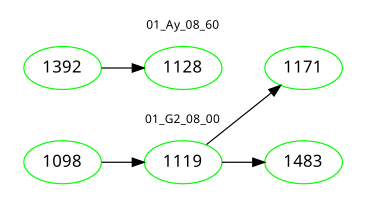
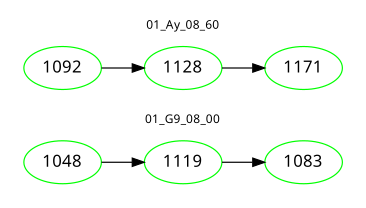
(63, 68) -> (63, 68)
(239, 119) -> (237, 68)
(183, 120) -> (183, 120)
(63, 162) -> (63, 162)
(304, 162) -> (304, 162)
